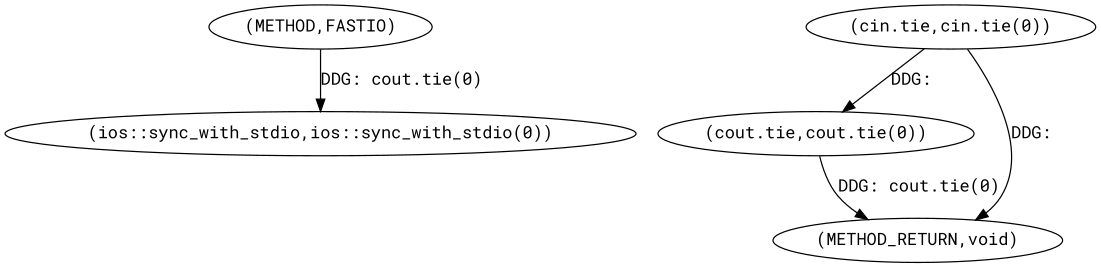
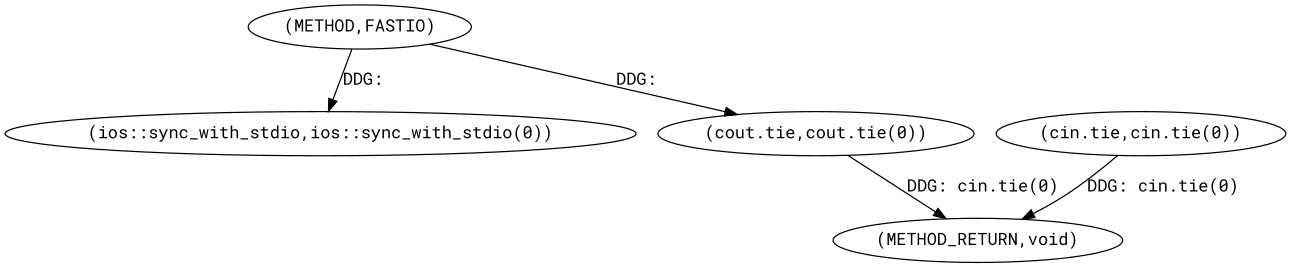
(888, 77) -> (578, 78)
(402, 80) -> (368, 80)
(1037, 134) -> (1163, 187)
(920, 187) -> (983, 187)
